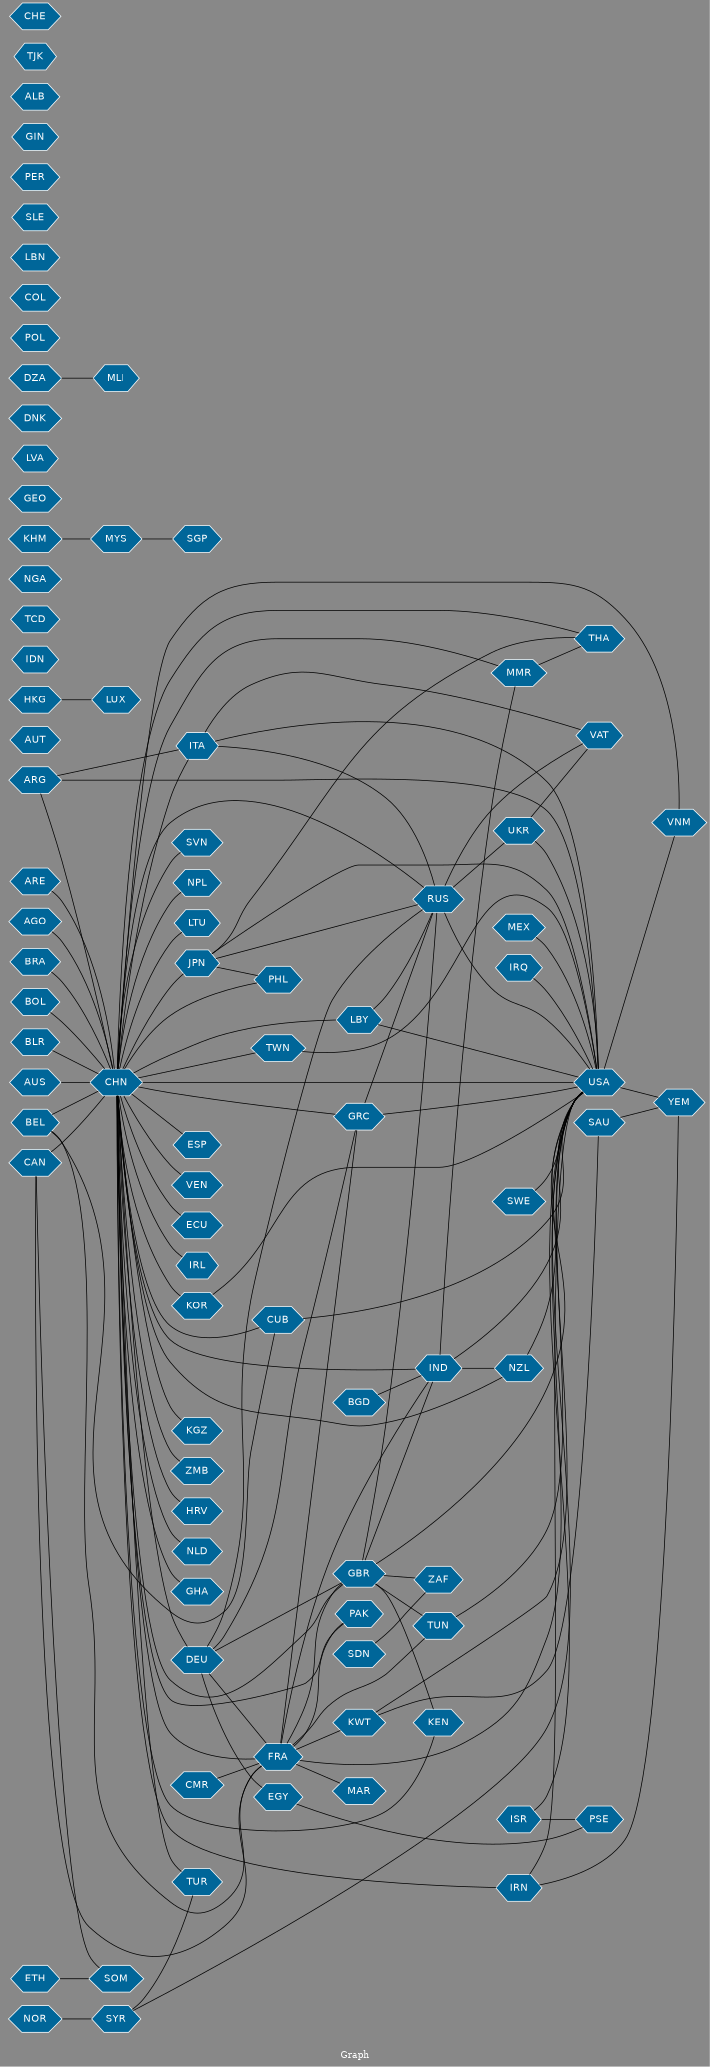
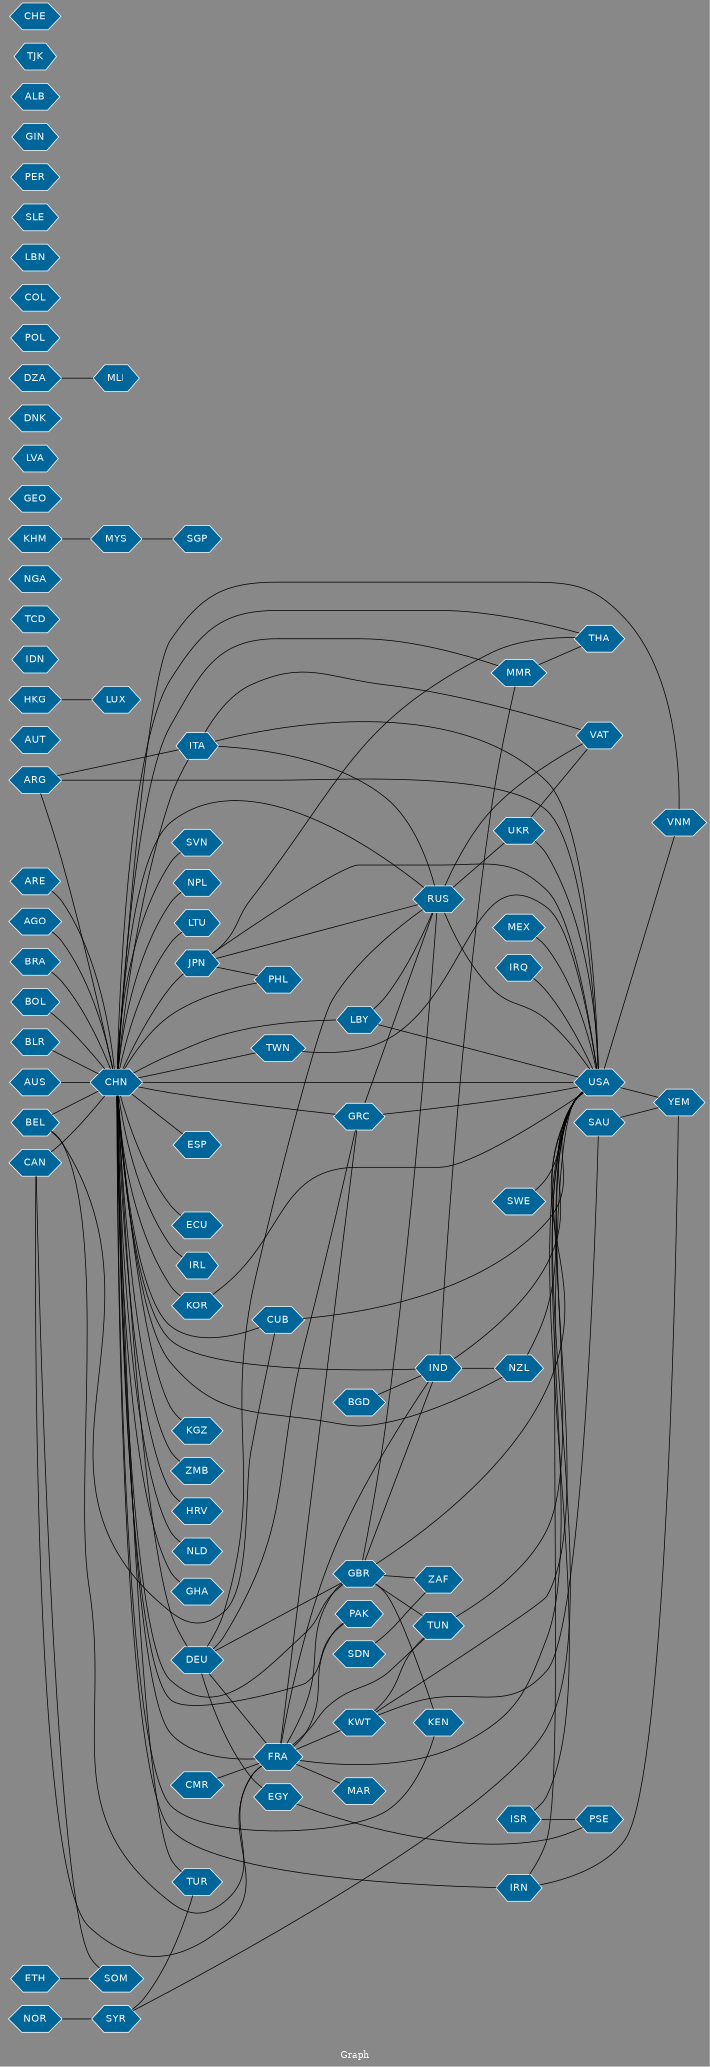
(197, 1185) -> none
none -> (399, 1675)
